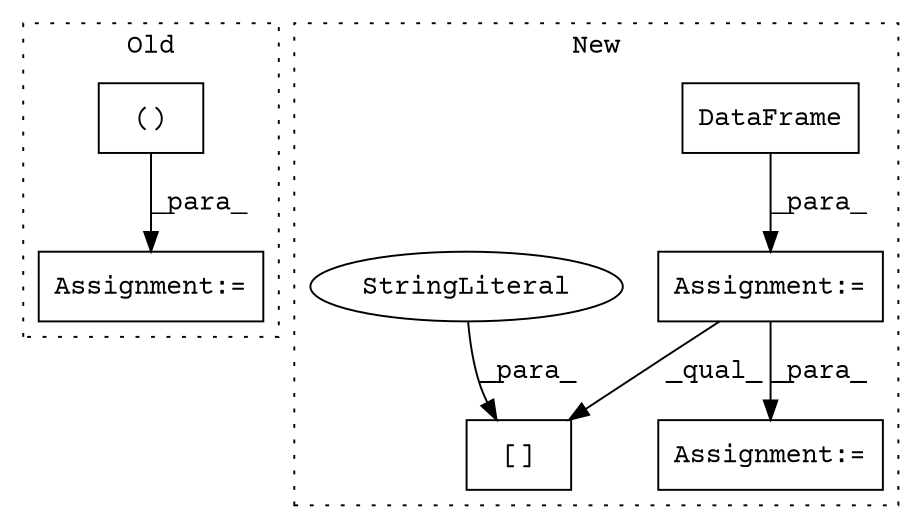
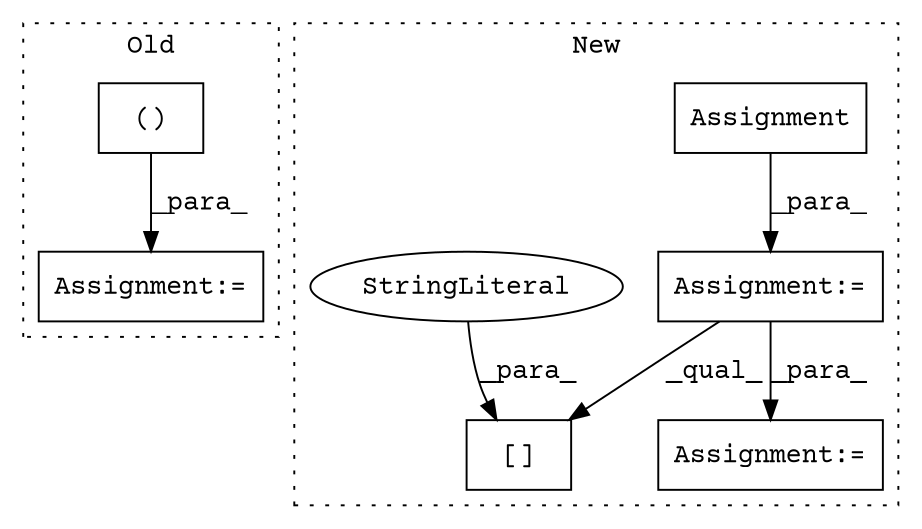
(771, 118) -> (771, 118)
